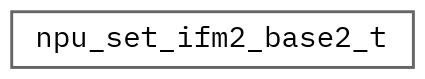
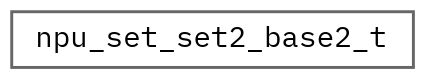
(213, 40) -> (213, 40)
